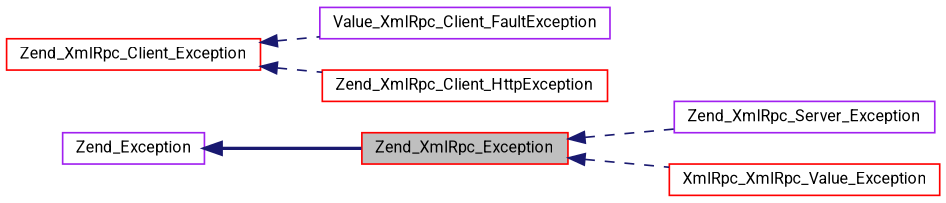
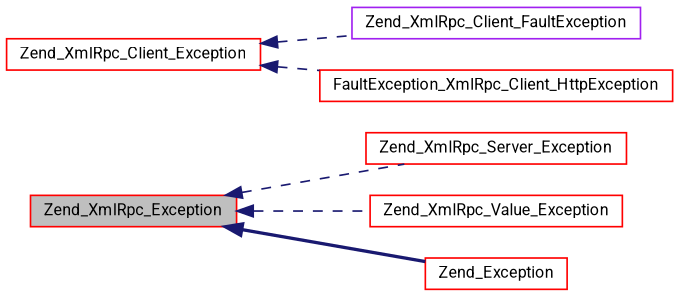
(465, 23) -> (496, 23)
(465, 86) -> (496, 86)
(805, 117) -> (496, 148)
(134, 148) -> (496, 274)
(291, 148) -> (334, 246)
(805, 180) -> (496, 211)
